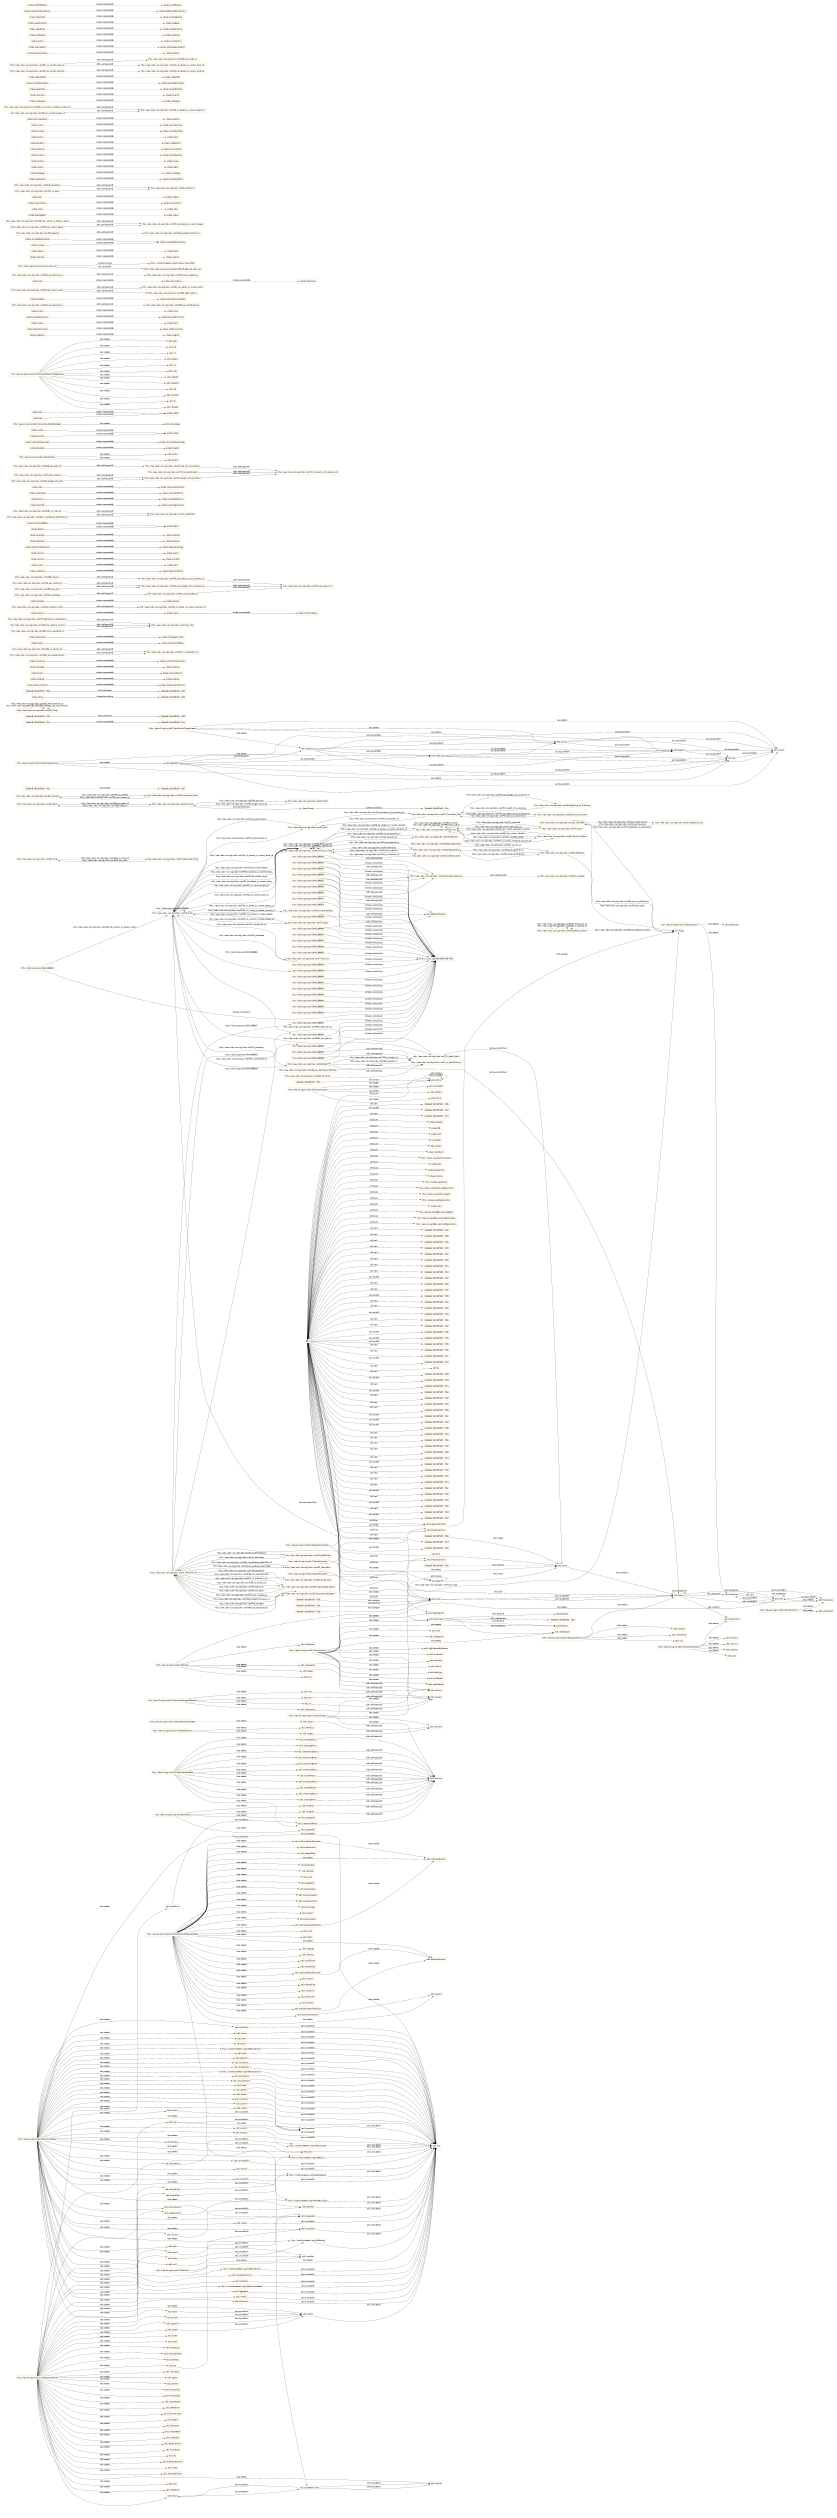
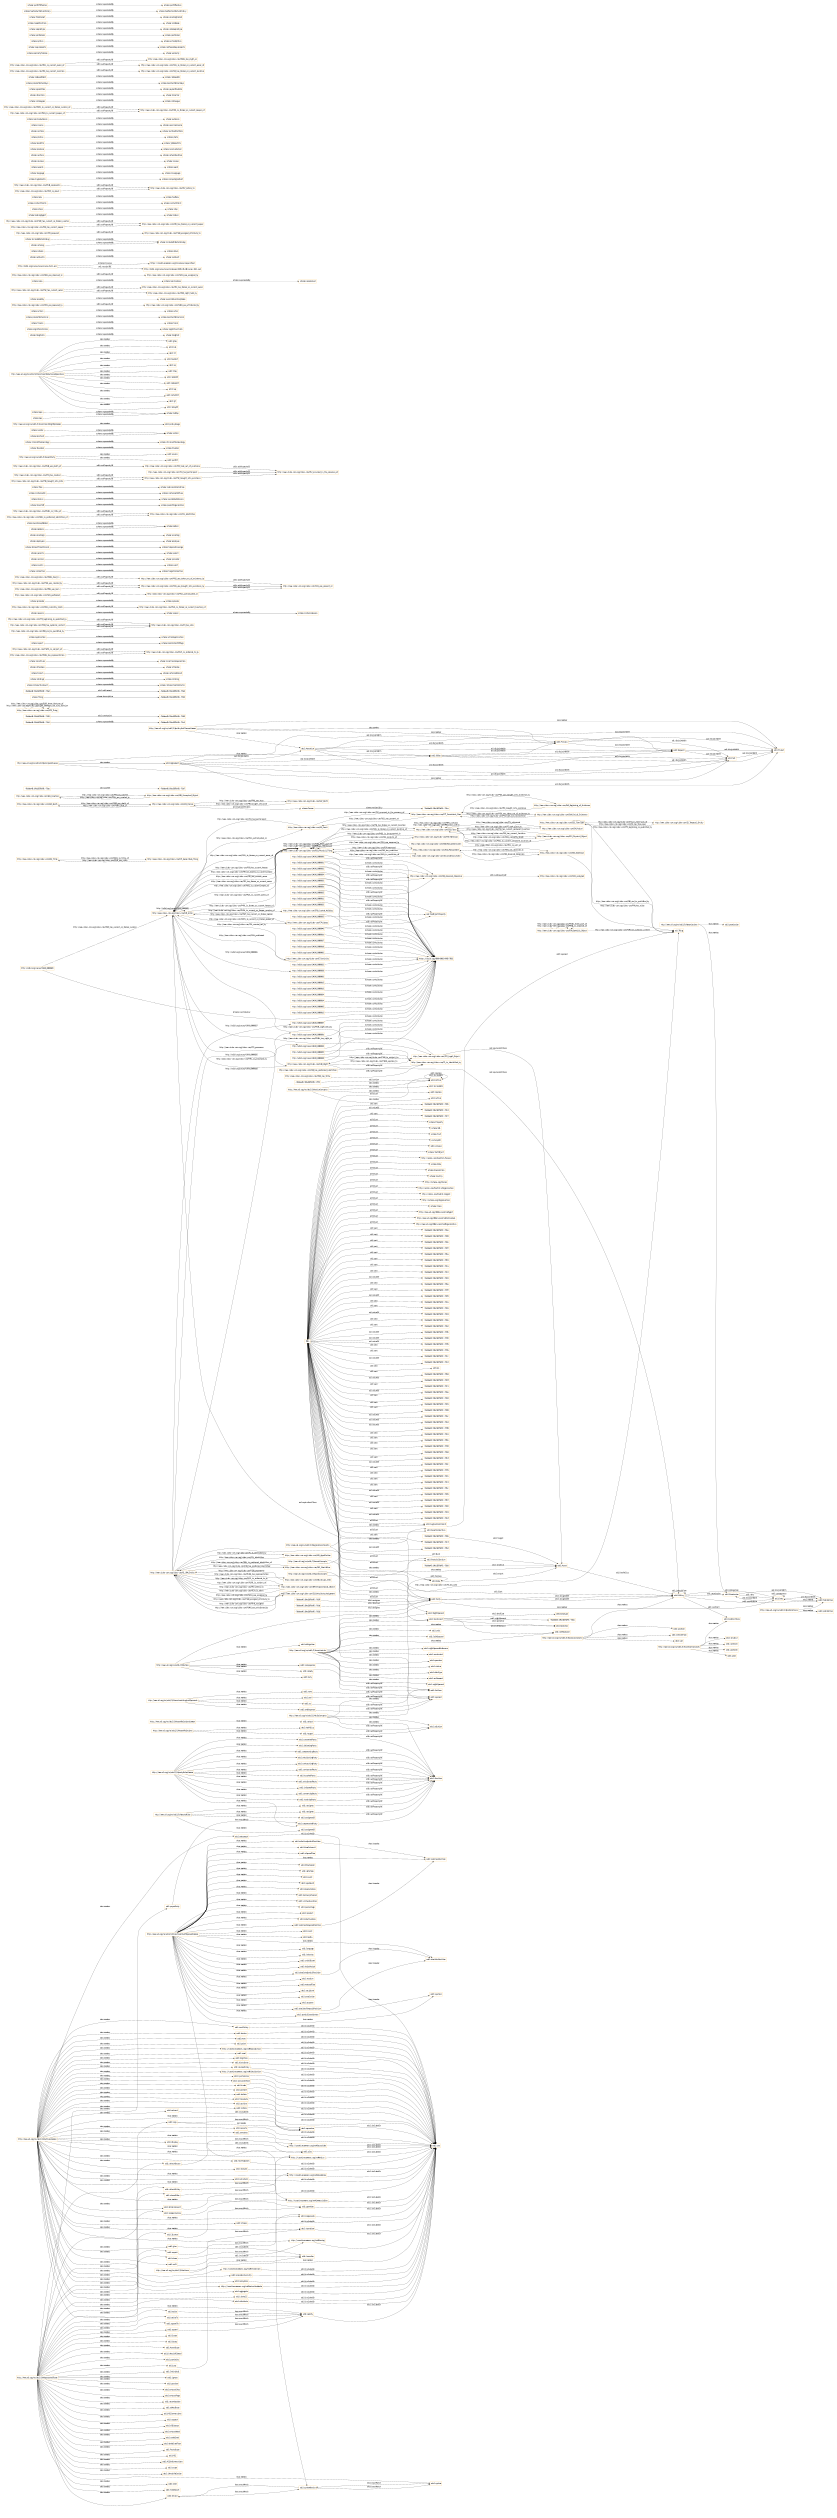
(239, 2217) -> (314, 2193)
